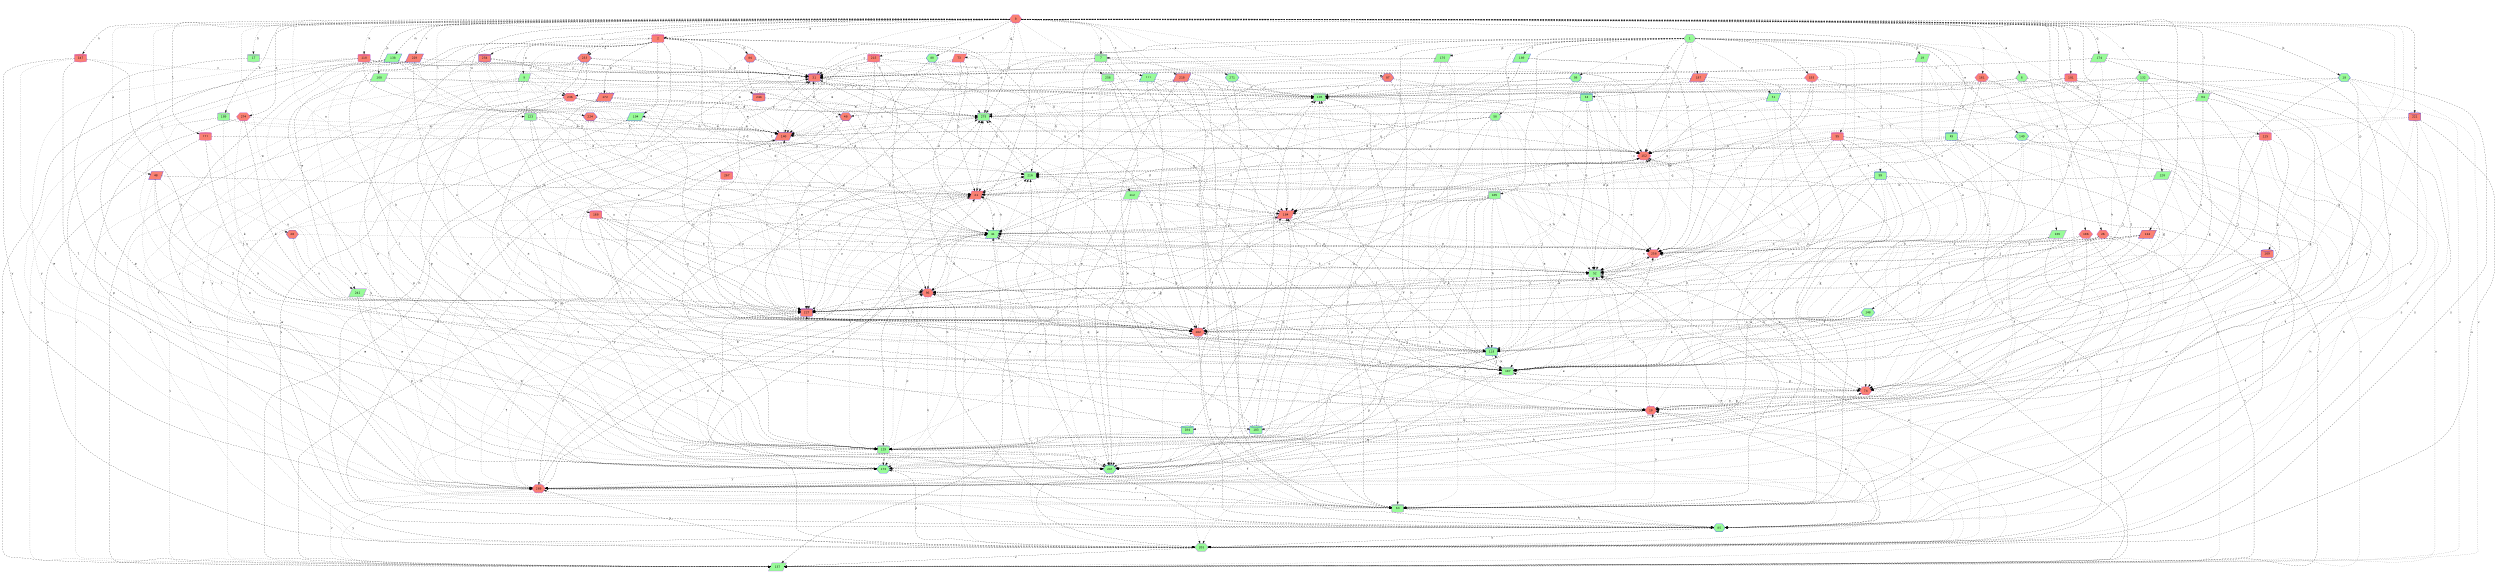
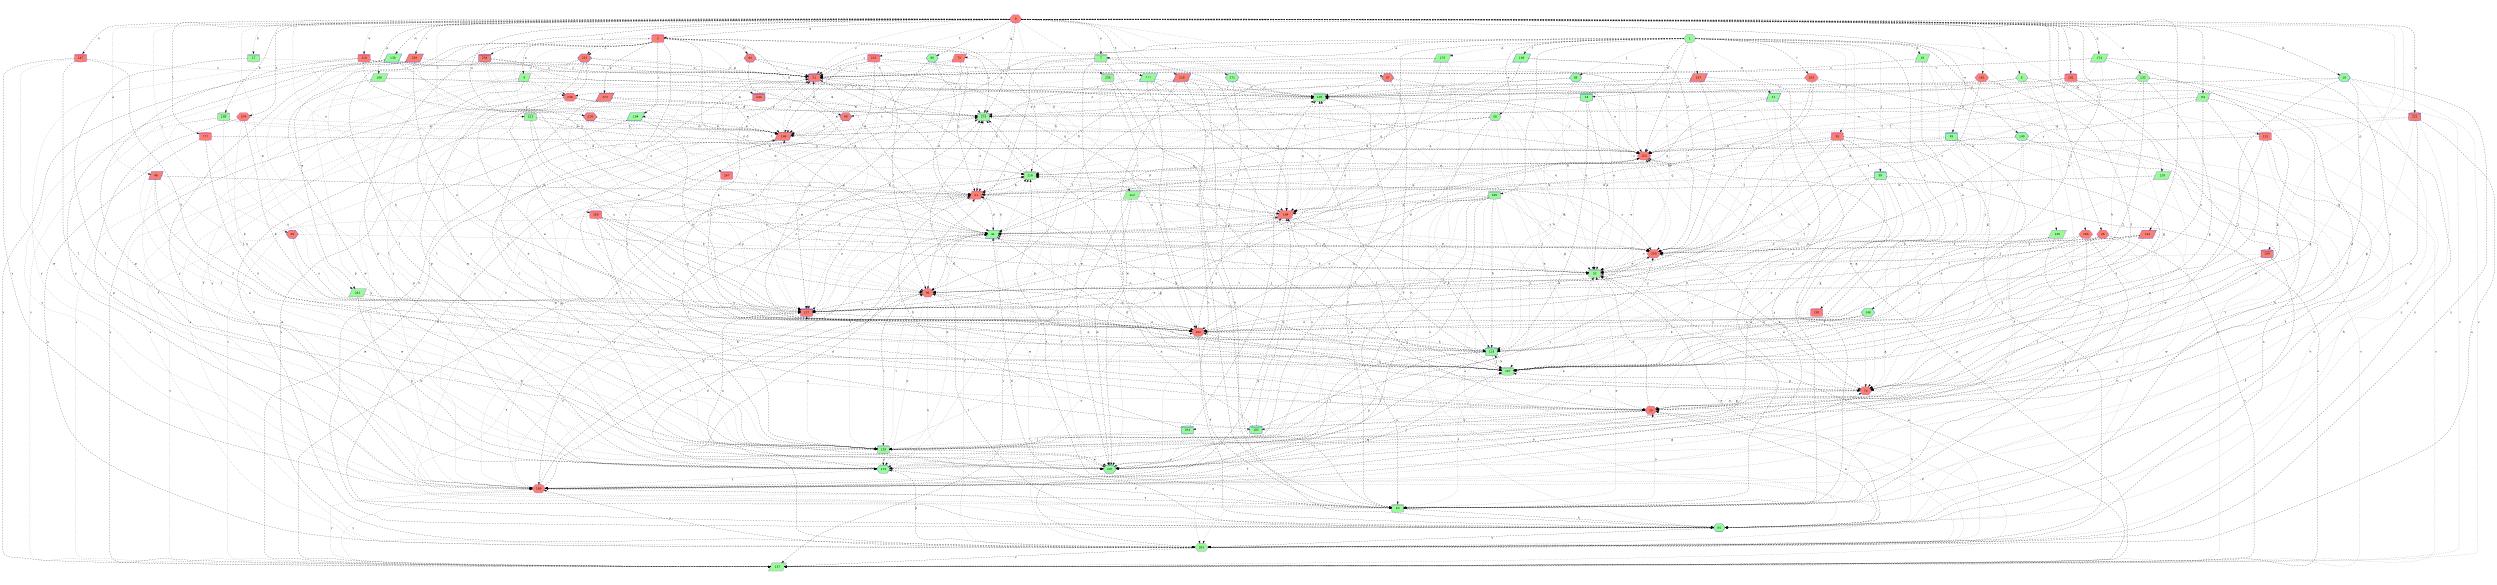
none -> (1817, 313)
